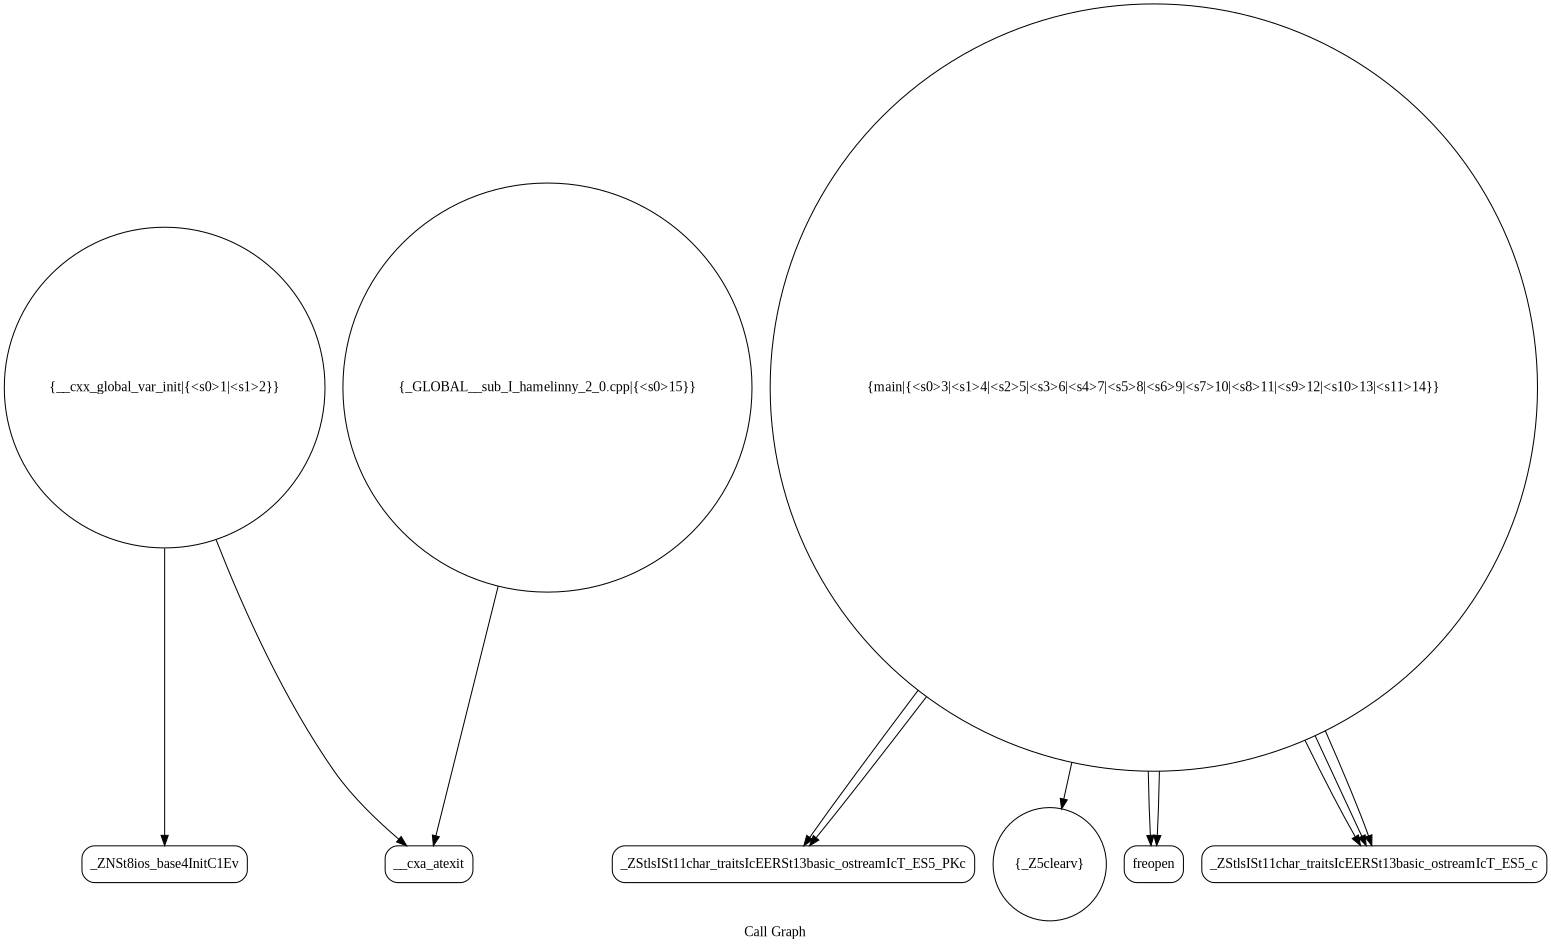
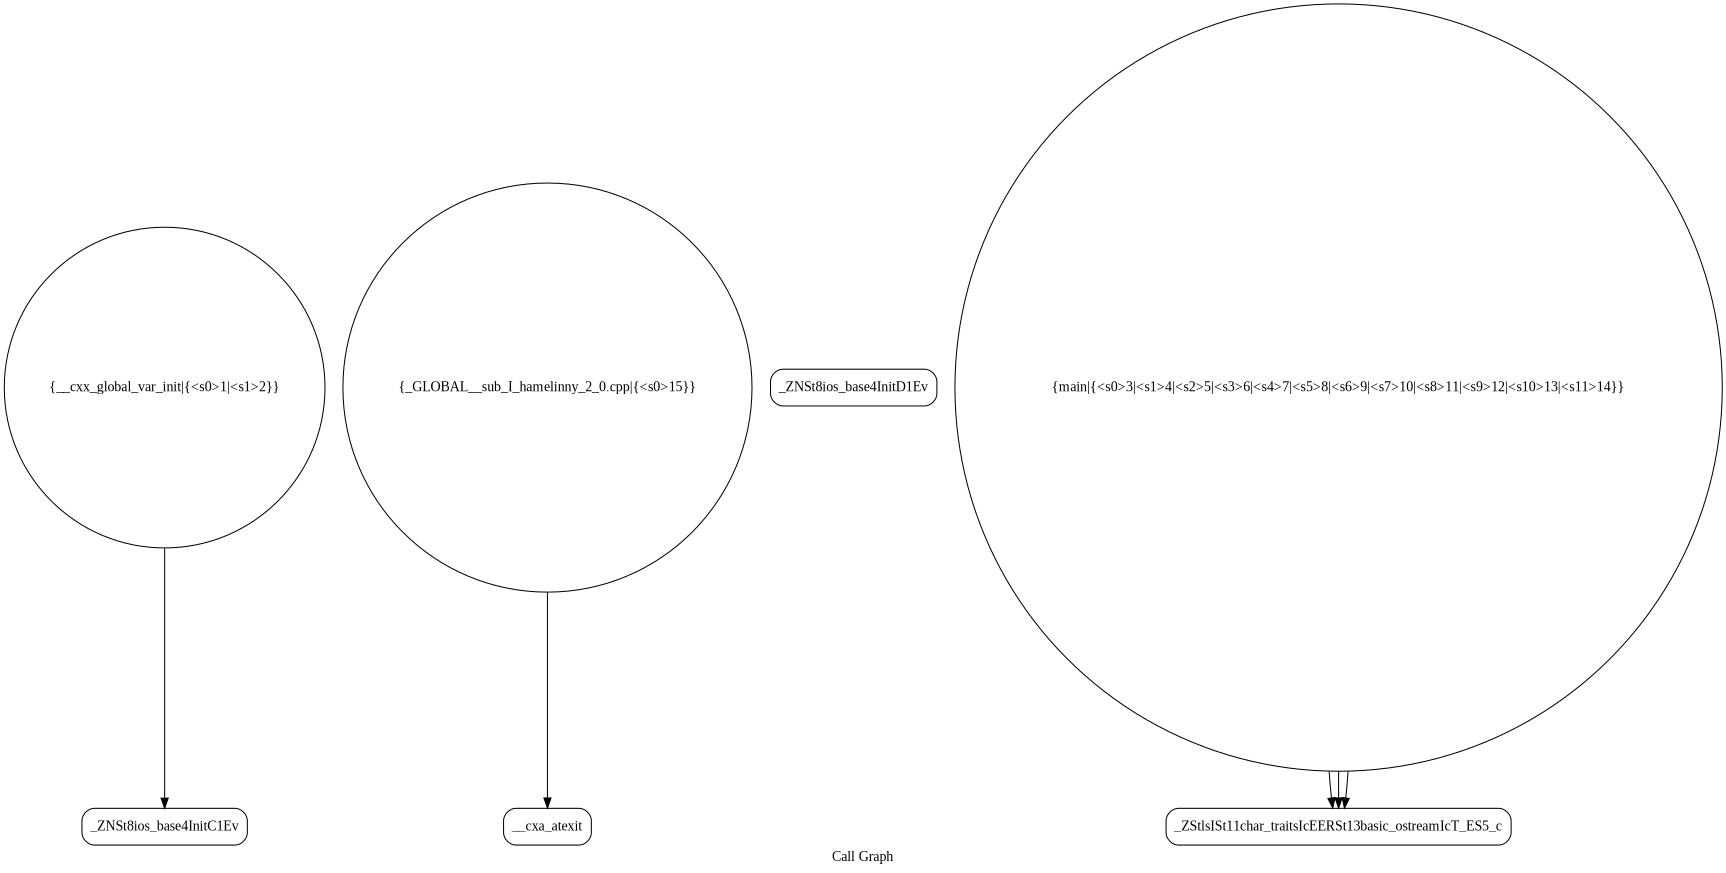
none -> (854, 388)
(291, 700) -> none
(793, 864) -> none
(1050, 864) -> none
(1154, 864) -> none
